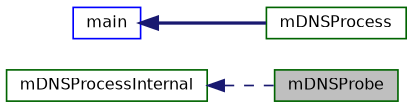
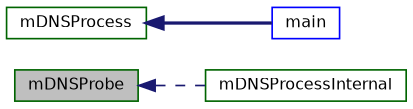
(212, 23) -> (217, 23)
(249, 86) -> (181, 86)
